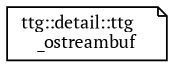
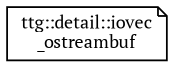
(87, 34) -> (87, 34)
